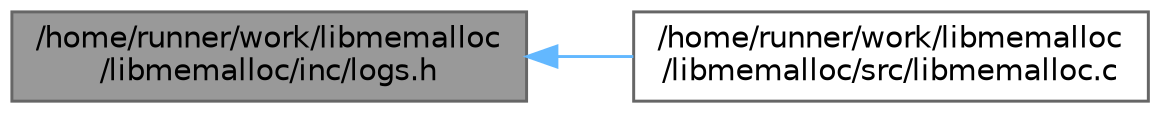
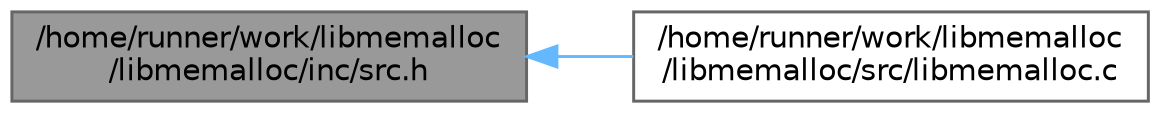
(269, 57) -> (269, 57)
